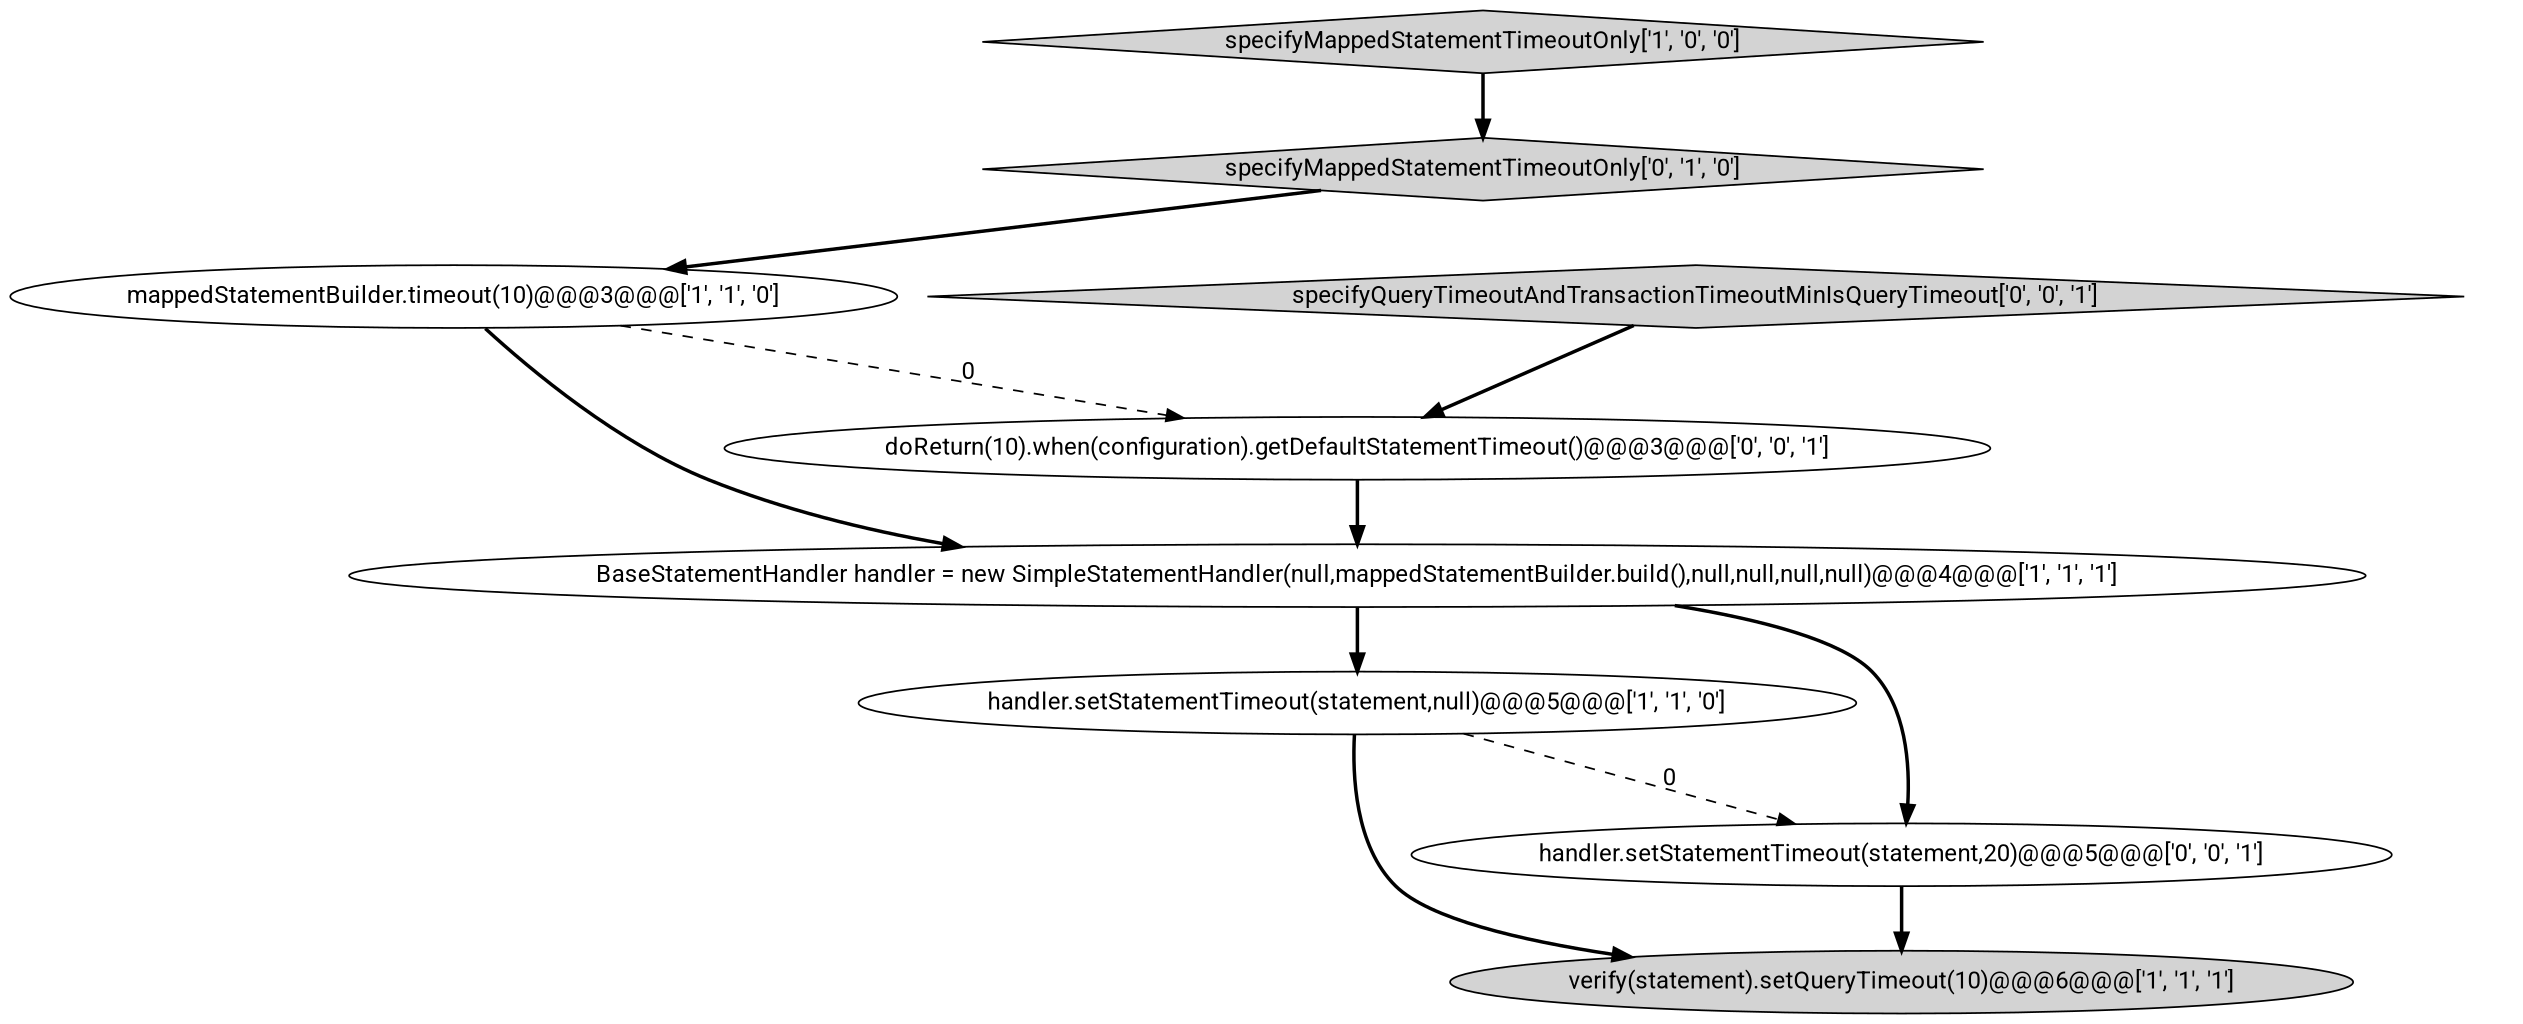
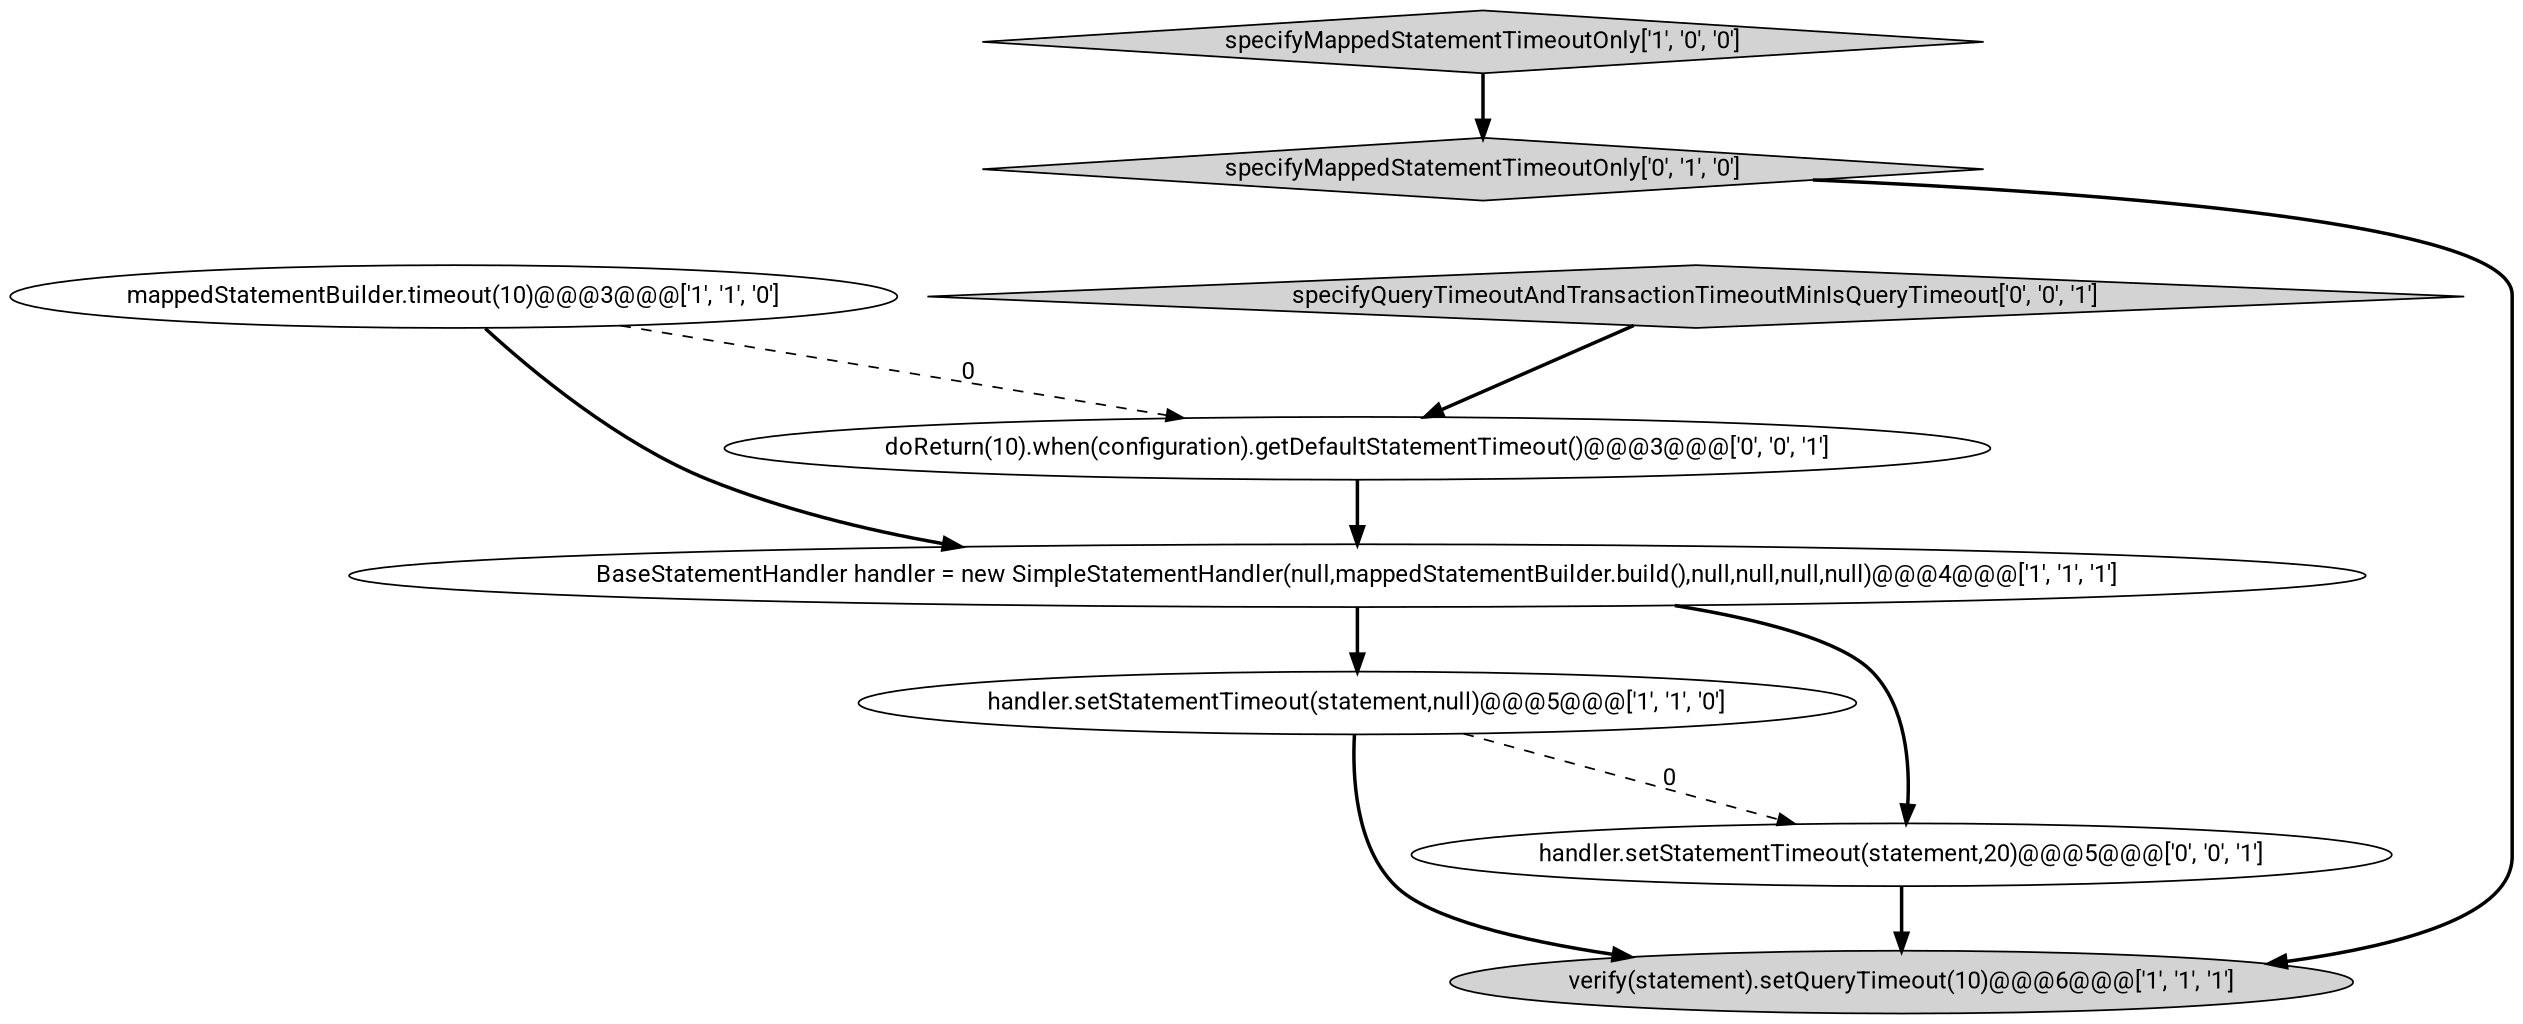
(1003, 229) -> (2512, 347)
